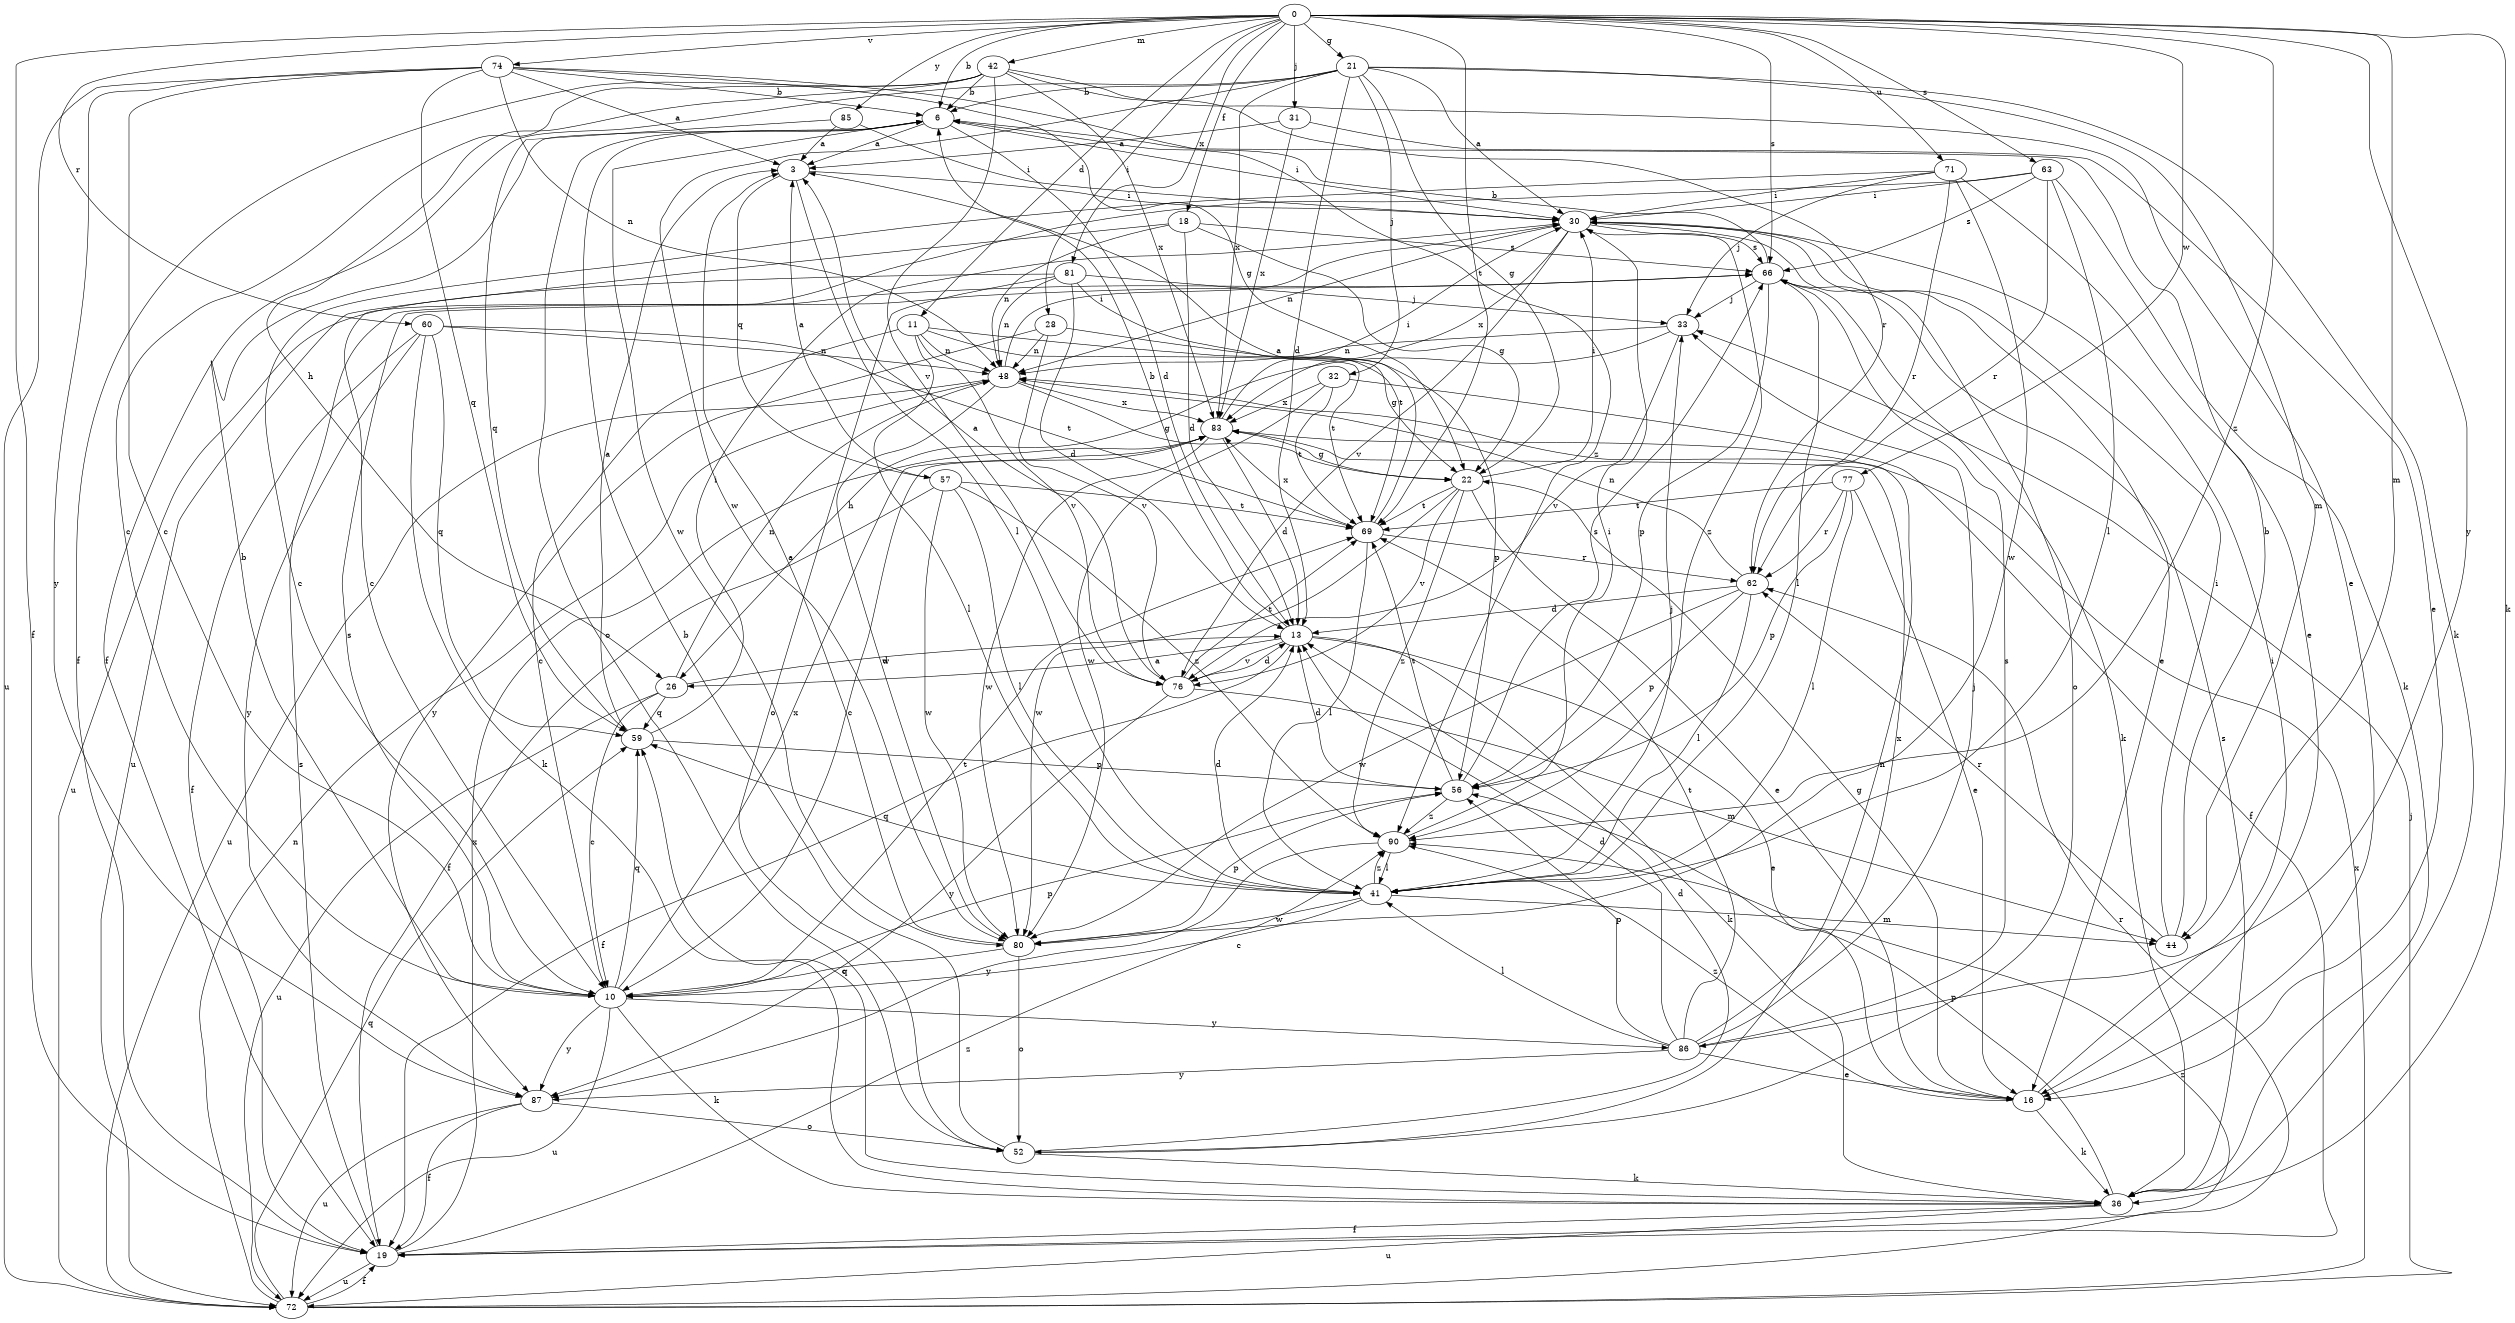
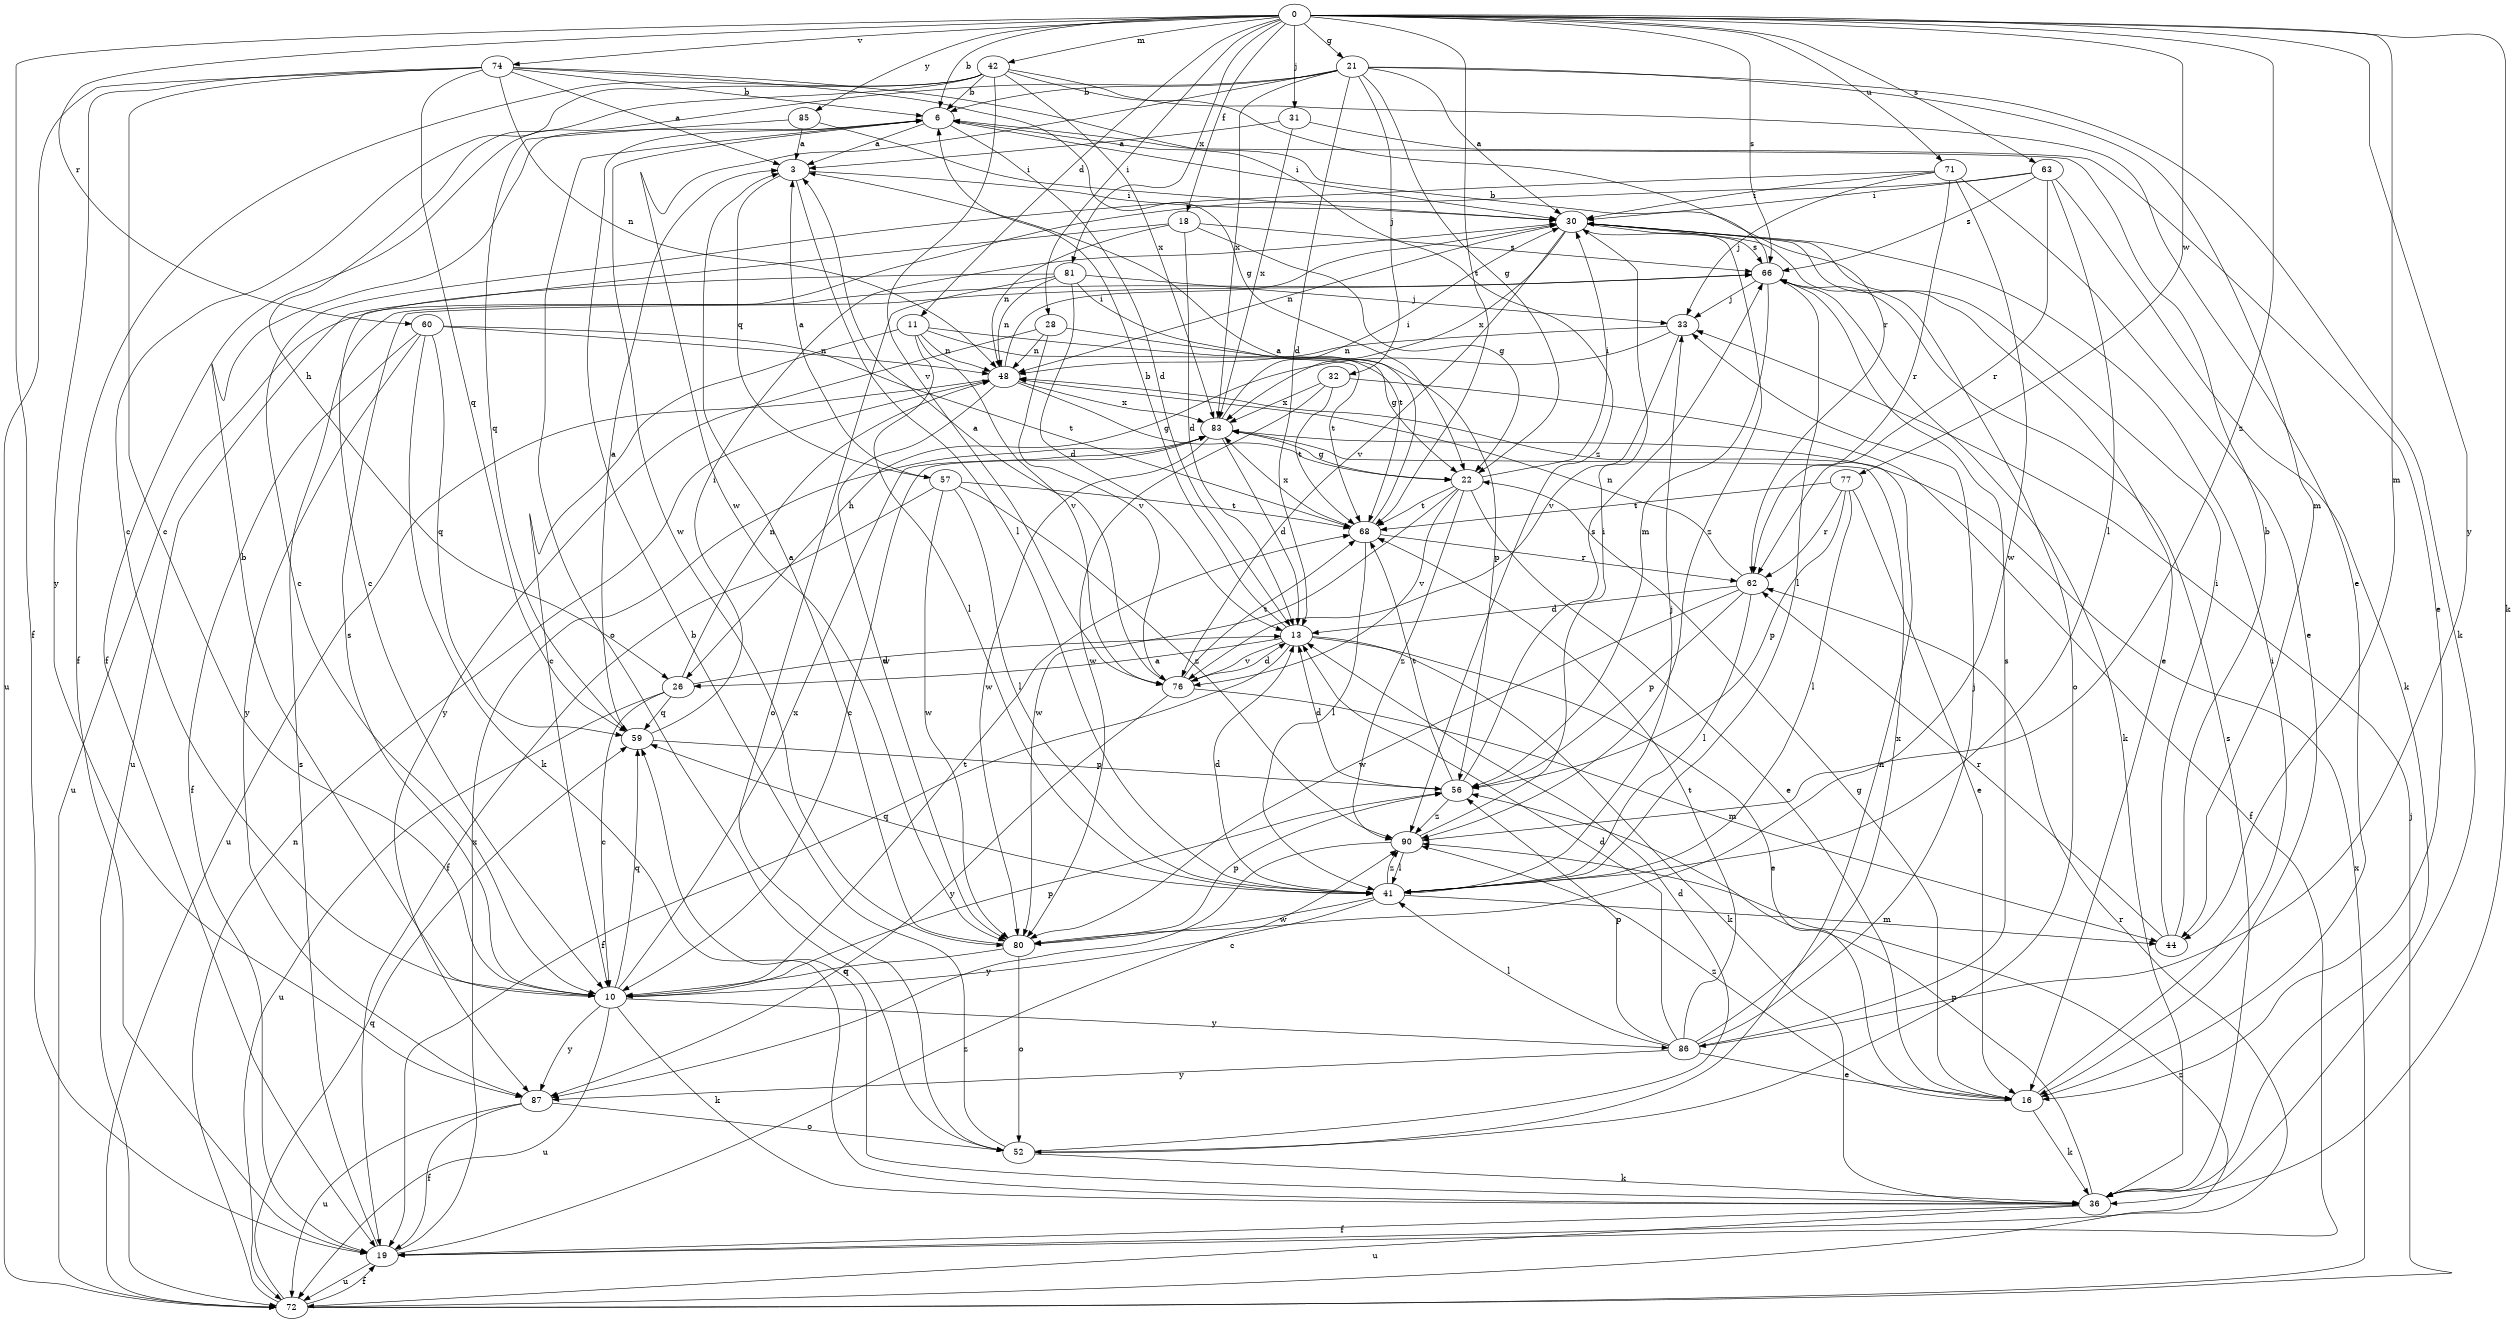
(1367, 532) -> (1365, 532)
(1642, 532) -> (1646, 532)
